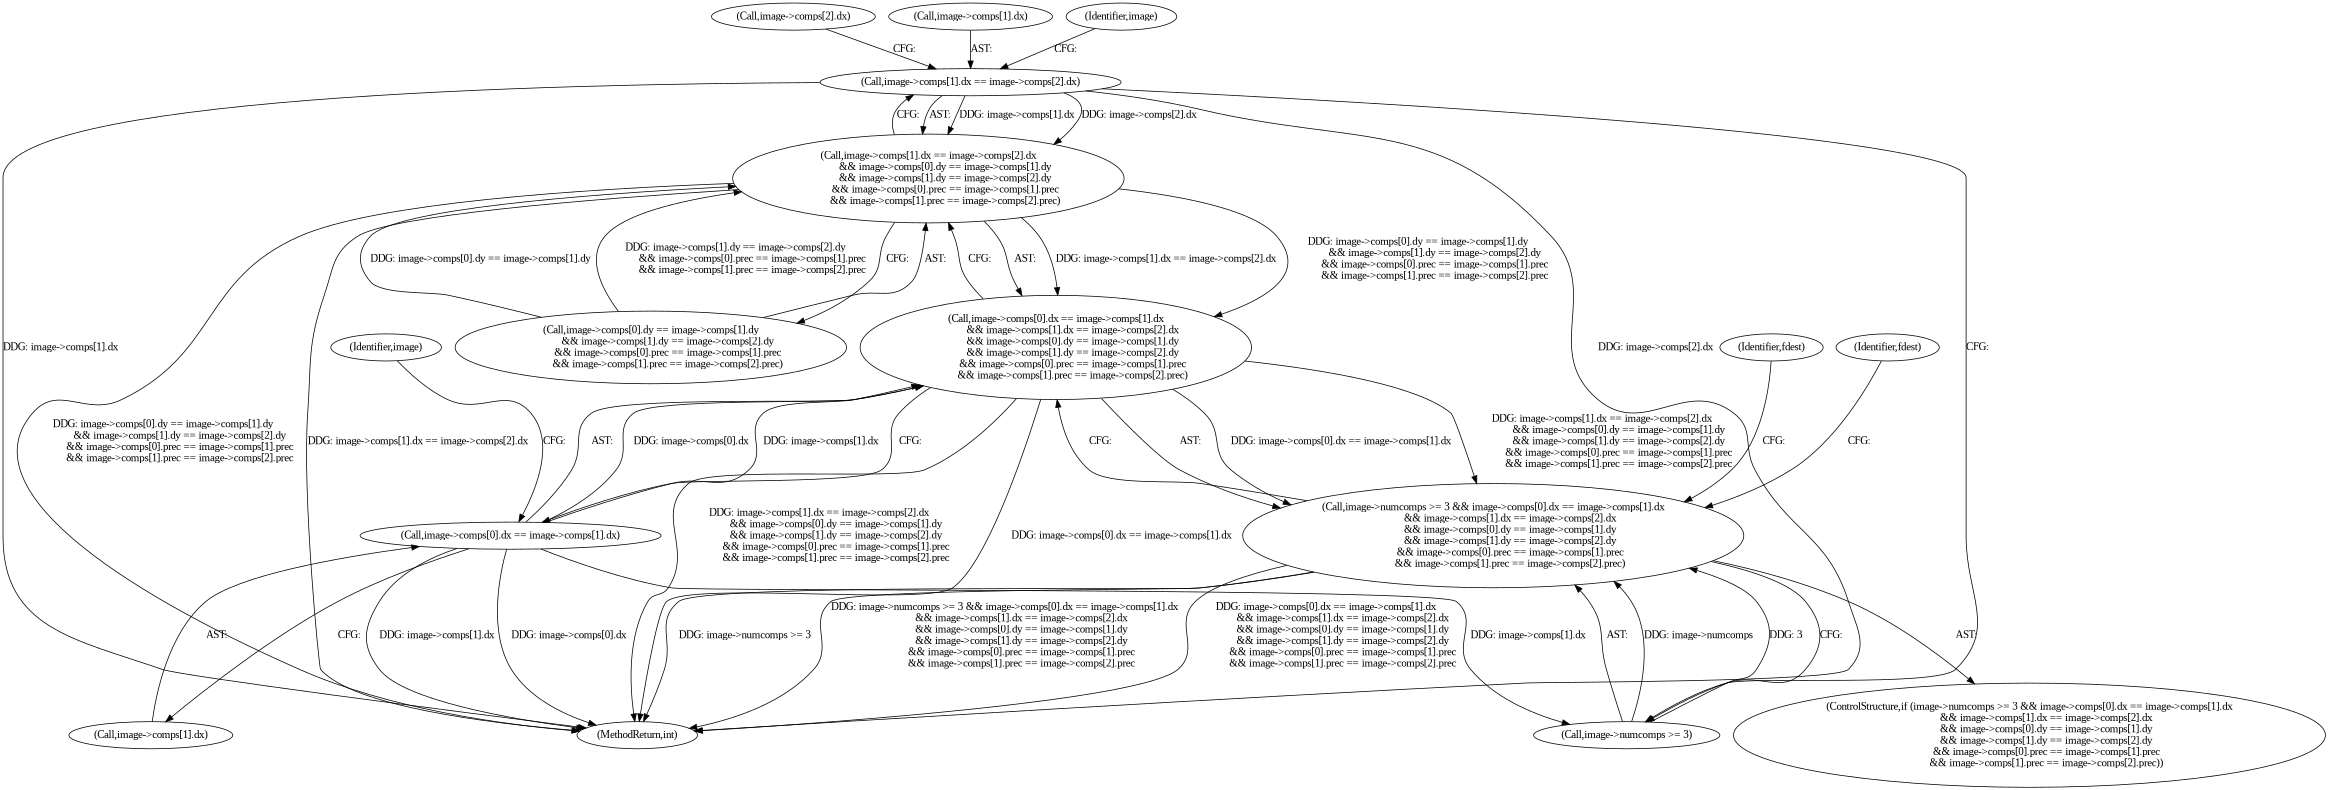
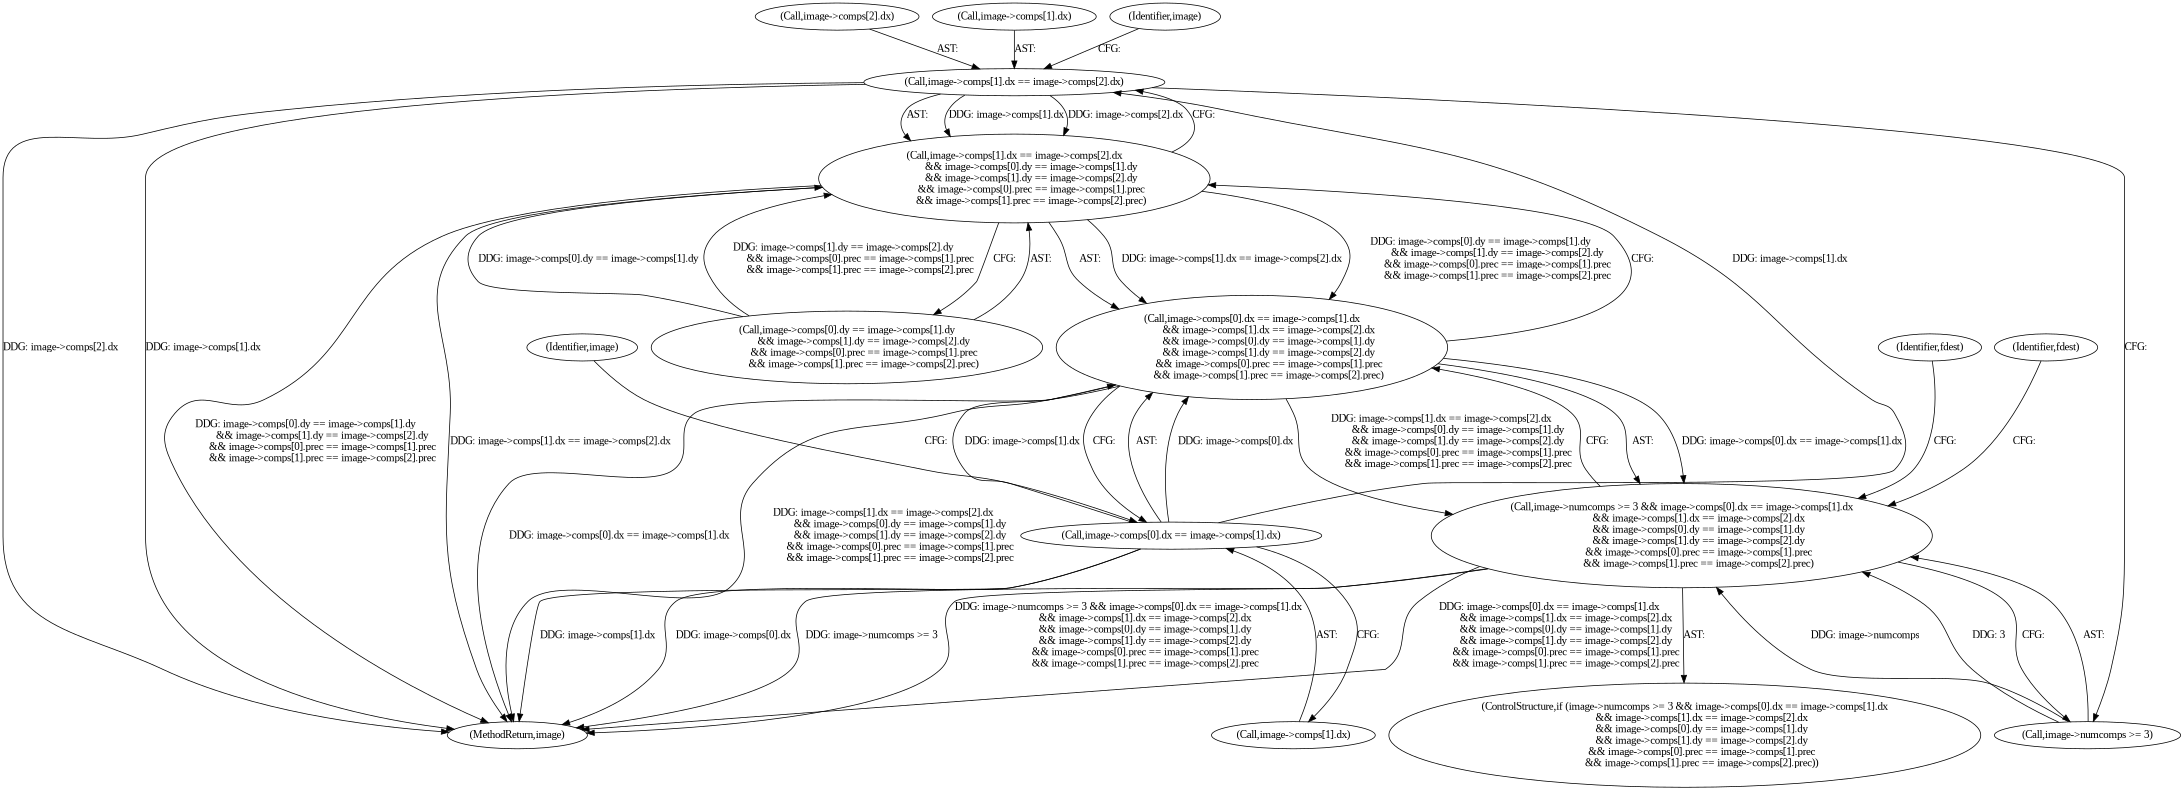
(906, 49) -> (949, 49)
(1224, 592) -> (1848, 382)
(637, 735) -> (517, 735)
